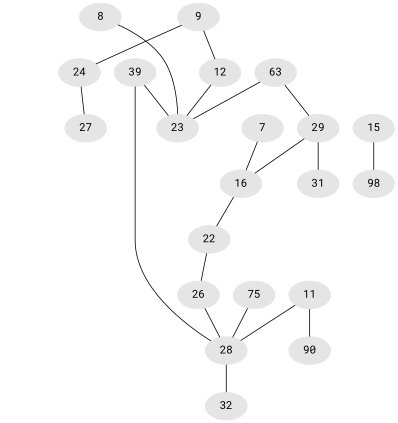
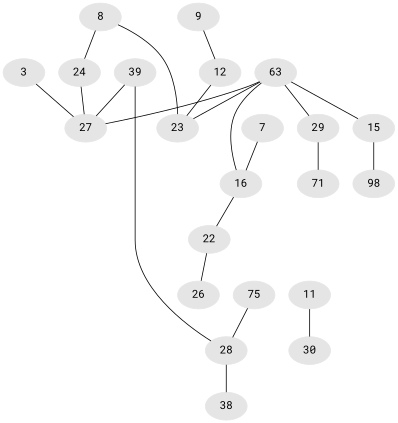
(139, 44) -> (90, 45)
none -> (24, 73)
(156, 100) -> (110, 100)
none -> (325, 100)
none -> (183, 106)
(280, 156) -> (232, 122)
(318, 184) -> (318, 184)
(212, 323) -> none
(268, 323) -> none
(310, 351) -> (310, 351)
(226, 406) -> (226, 406)
